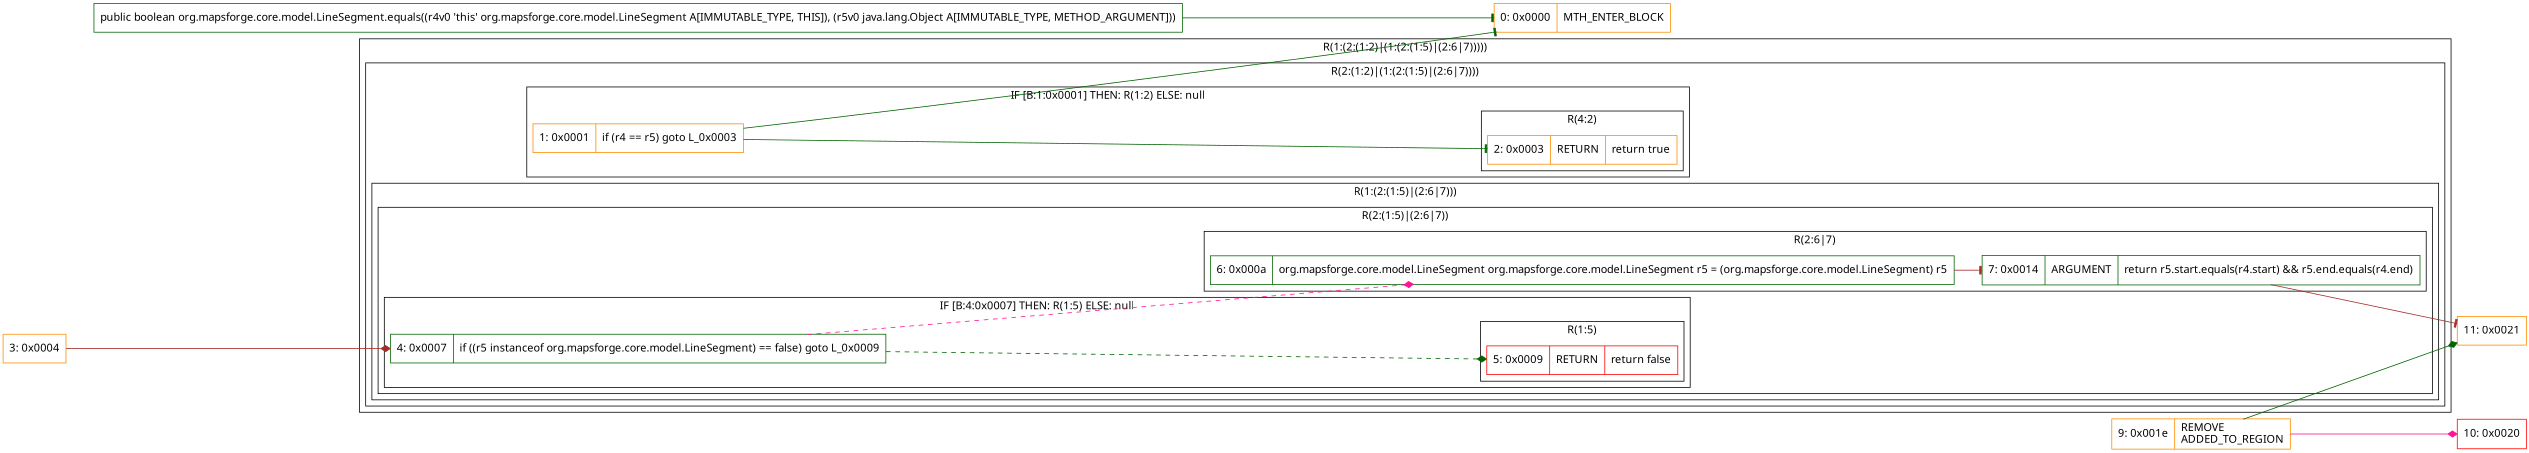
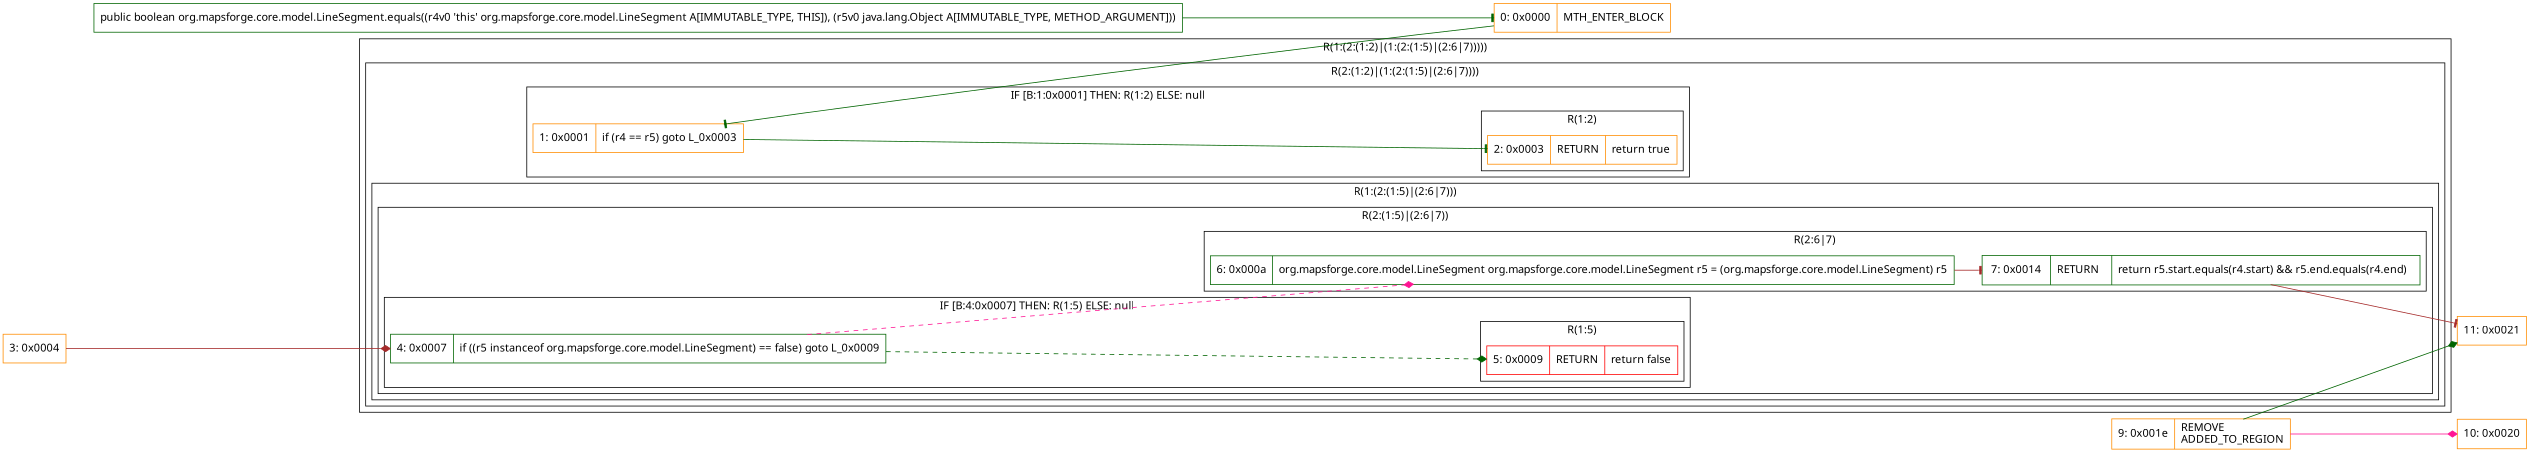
(1118, 82) -> (1111, 73)
(1582, 120) -> (1582, 120)
(2081, 270) -> (2078, 270)
(2492, 434) -> (2492, 434)
